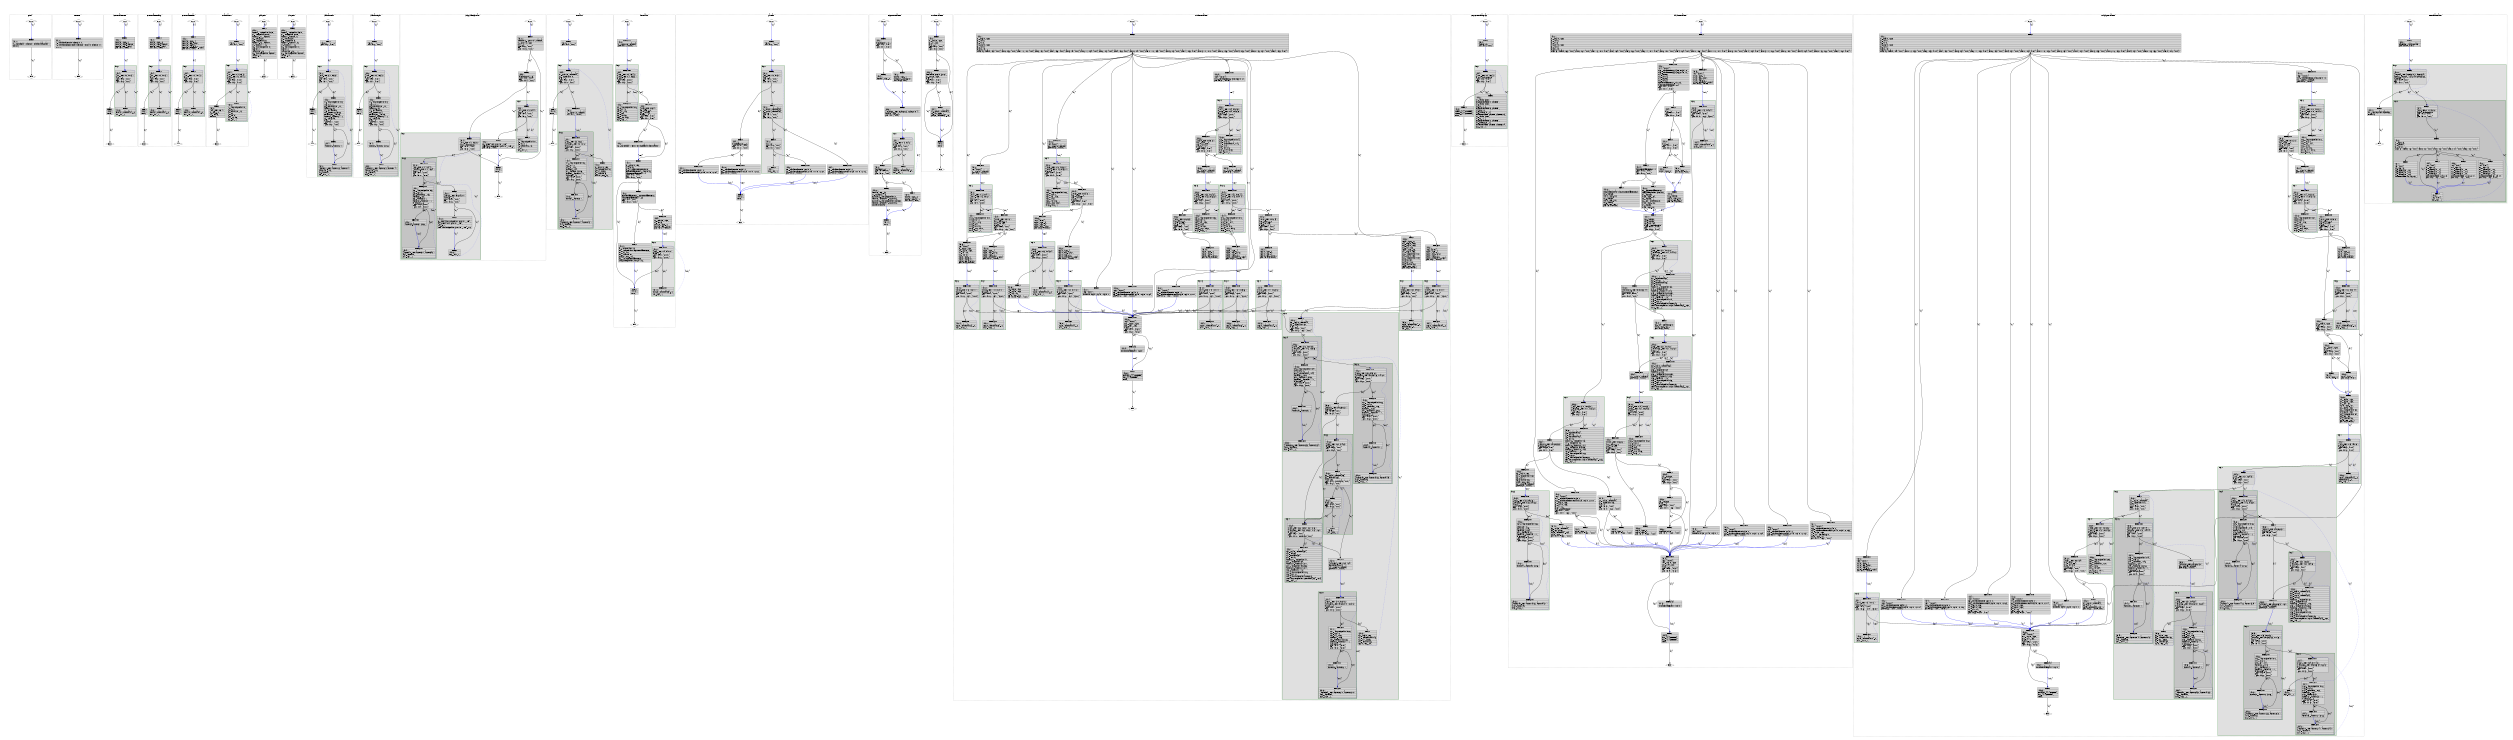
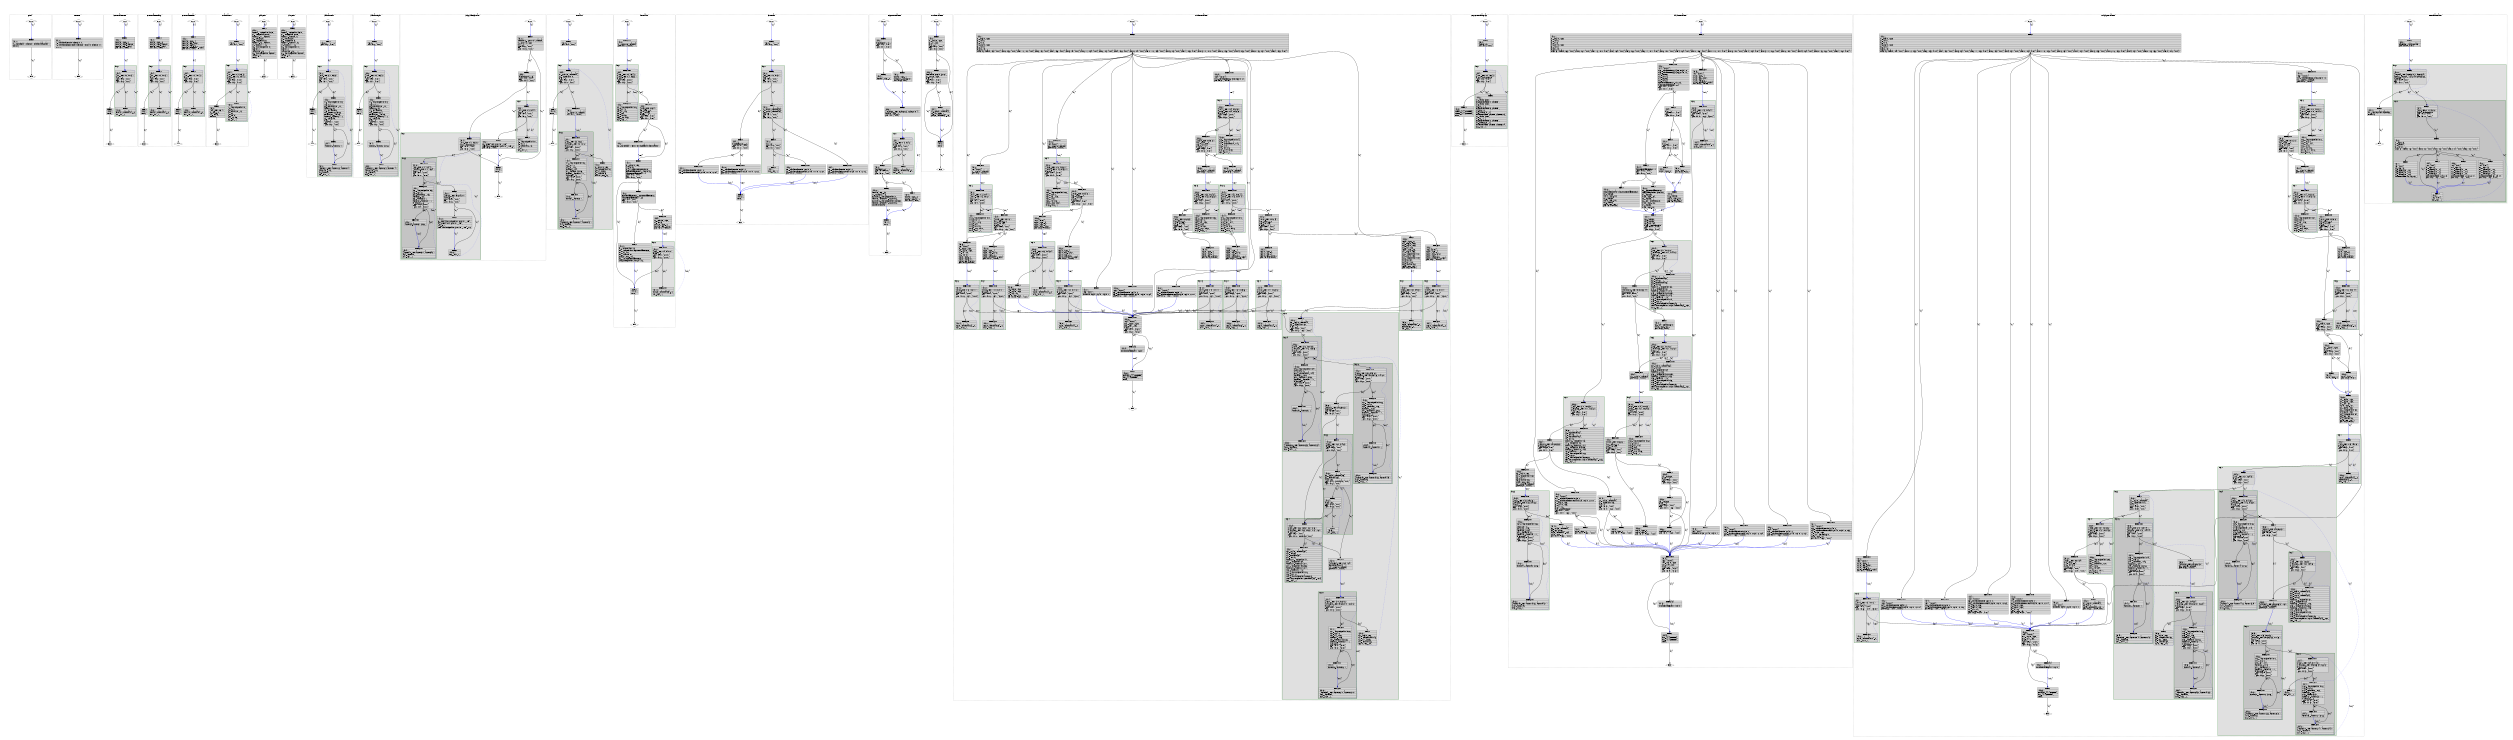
(772, 16) -> (772, 16)
